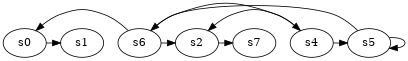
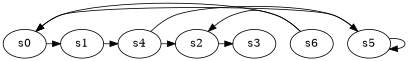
(221, 3) -> (107, 44)
(269, 6) -> (201, 8)
(254, 43) -> (254, 44)
